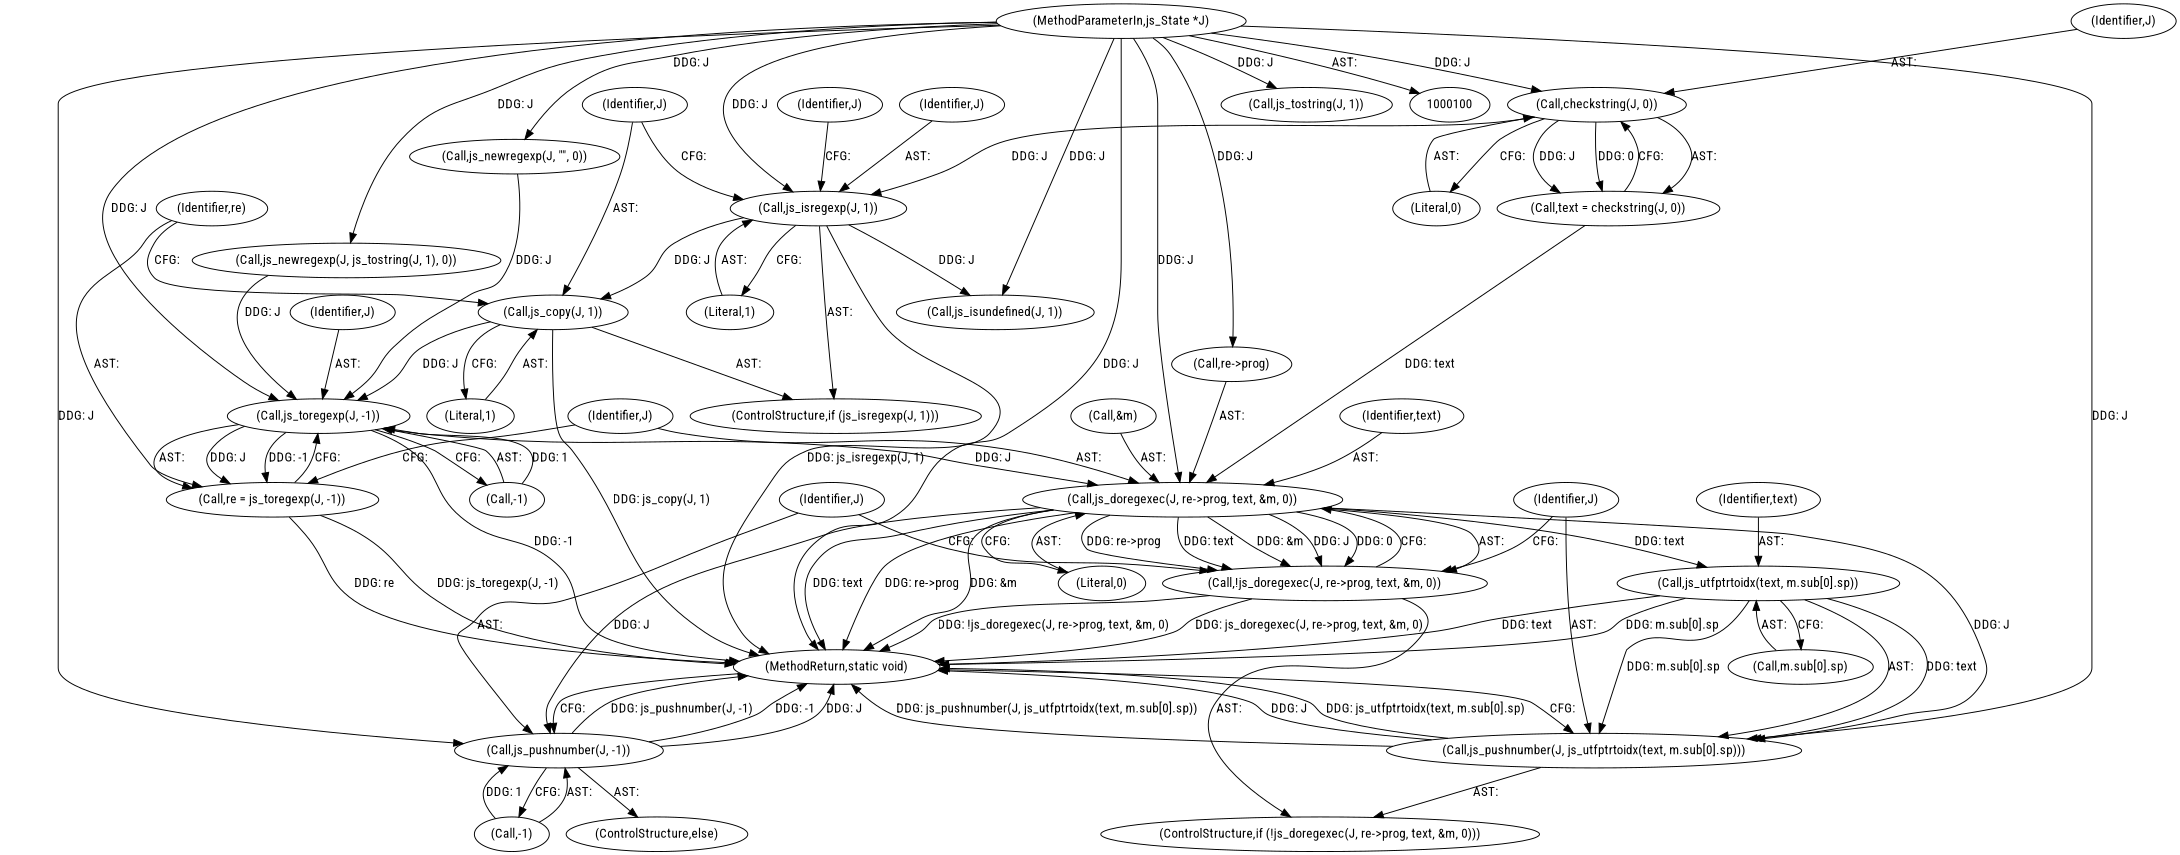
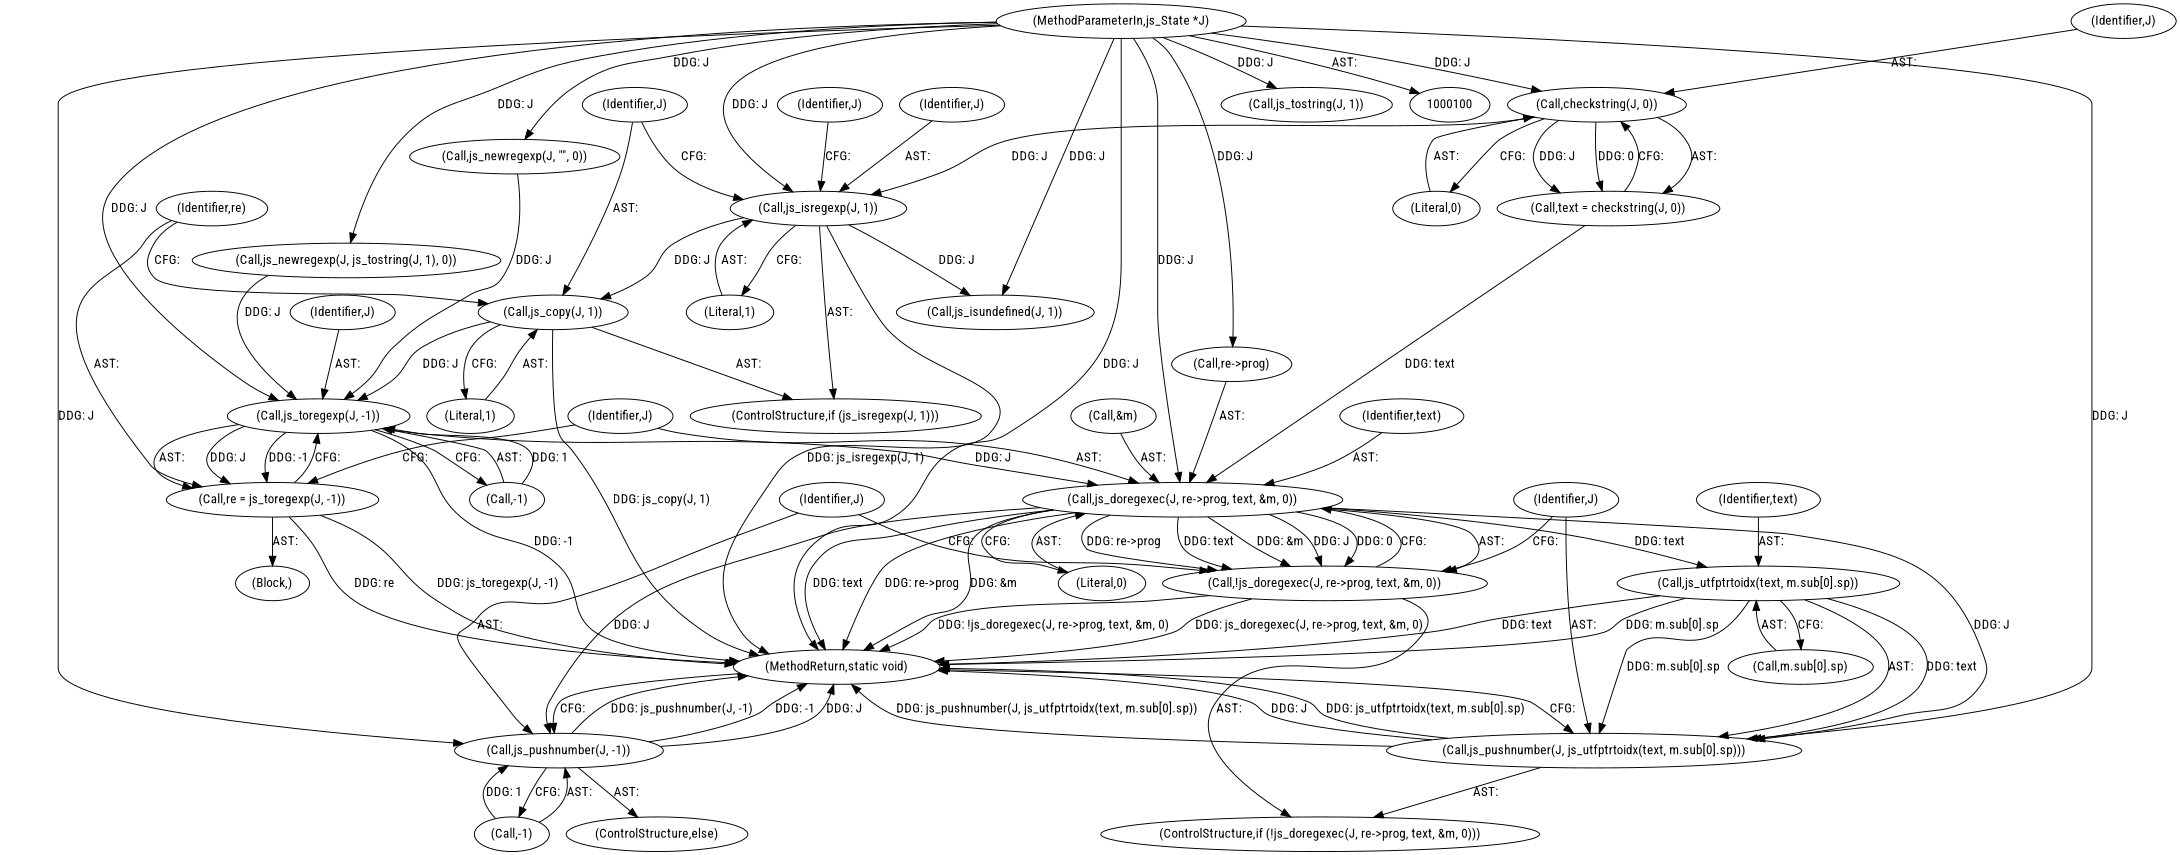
none -> (273, 583)
